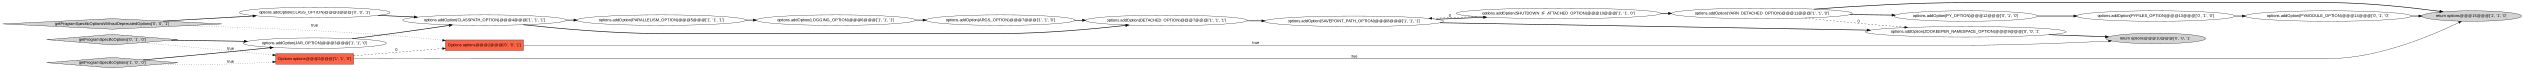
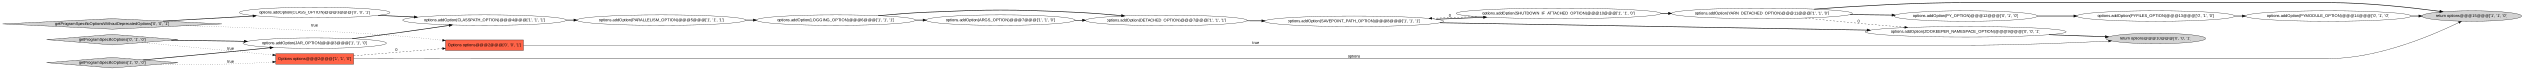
(825, 34) -> (1000, 10)
(1354, 56) -> (1354, 56)
